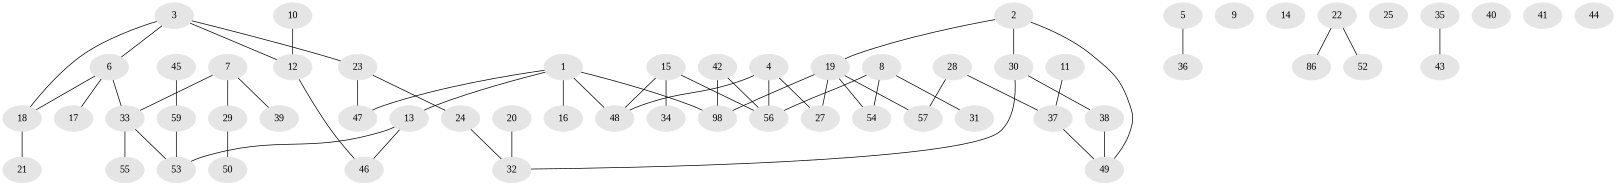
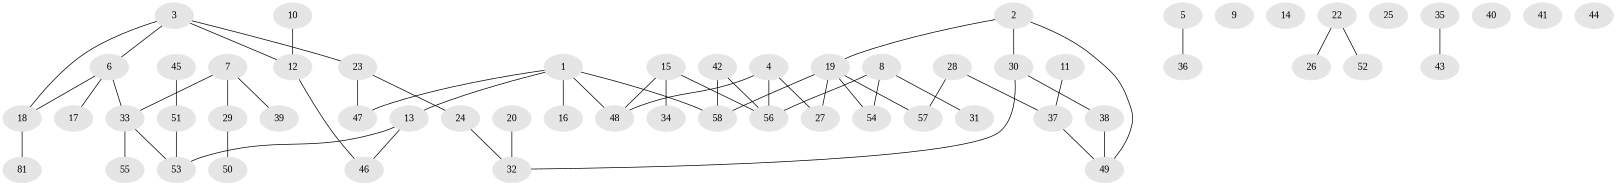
(1311, 67) -> (1311, 67)
(176, 119) -> (176, 119)
(717, 119) -> (717, 119)
(22, 170) -> (22, 170)
